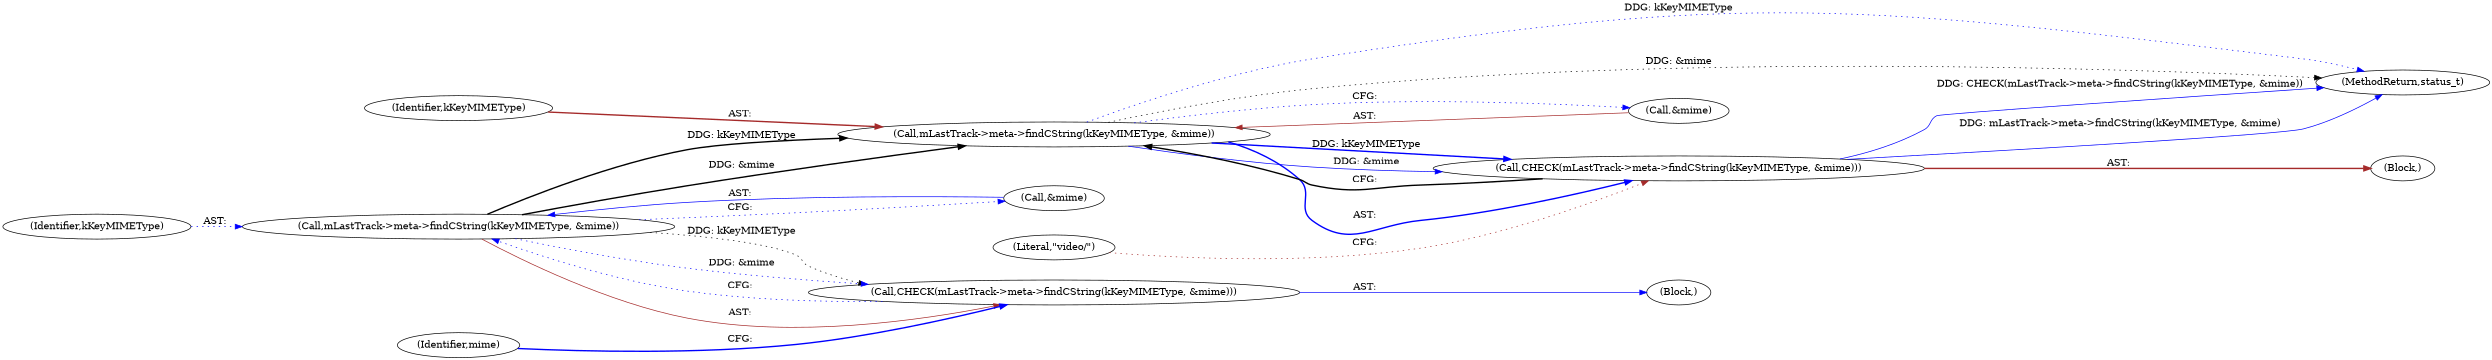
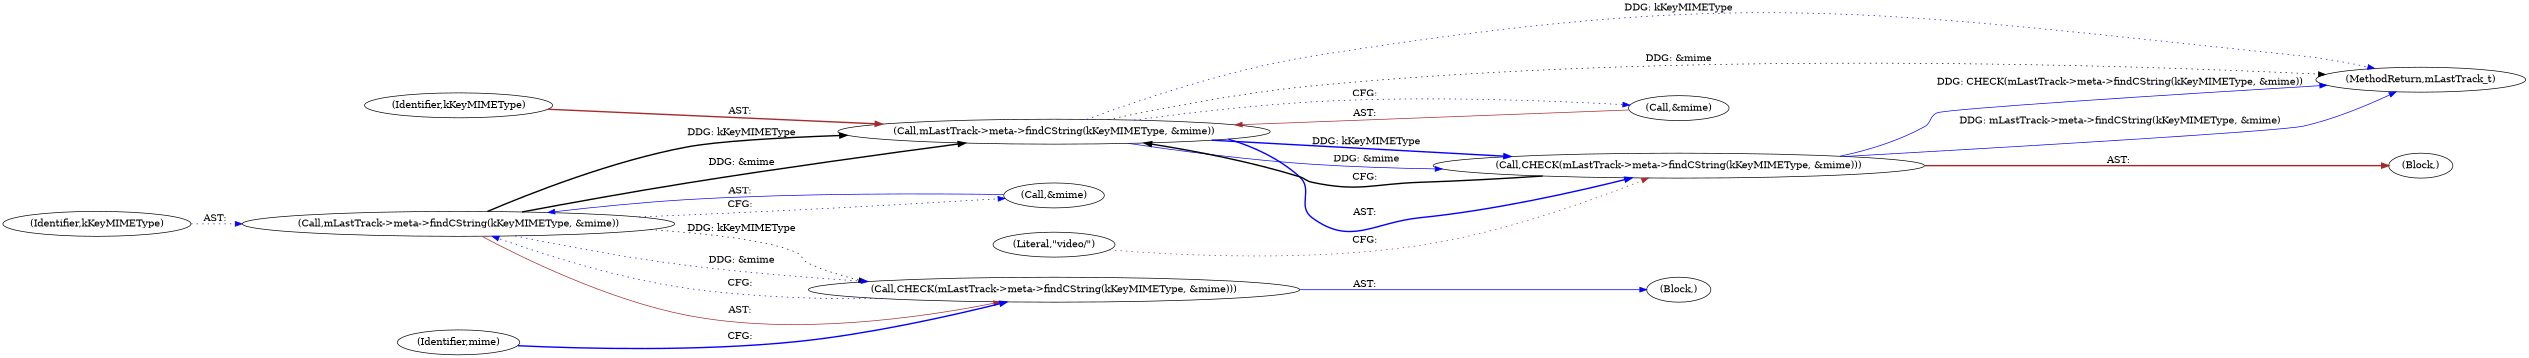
(2403, 82) -> (2421, 80)
